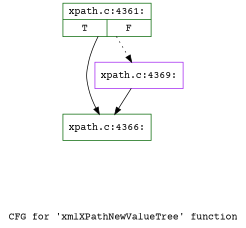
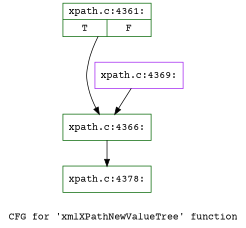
(122, 46) -> none
none -> (107, 179)
